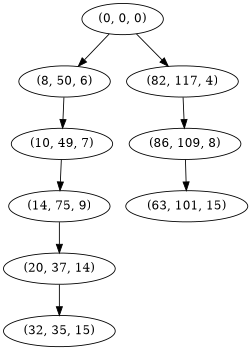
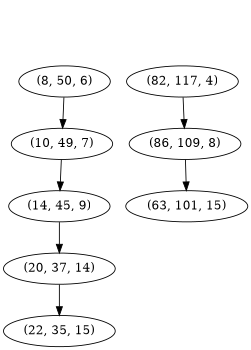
(123, 19) -> none
(59, 206) -> (59, 206)
(59, 331) -> (59, 331)
